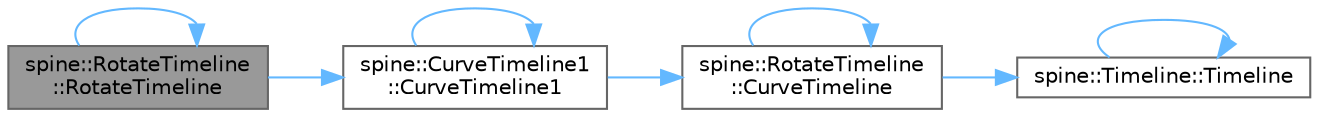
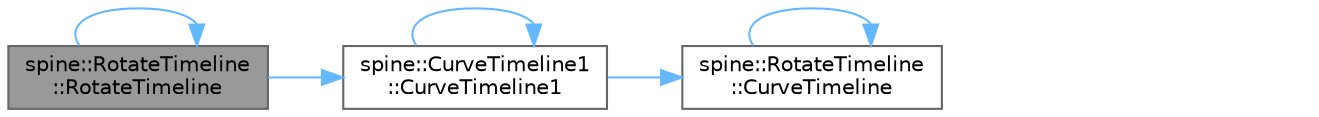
(1164, 77) -> none
